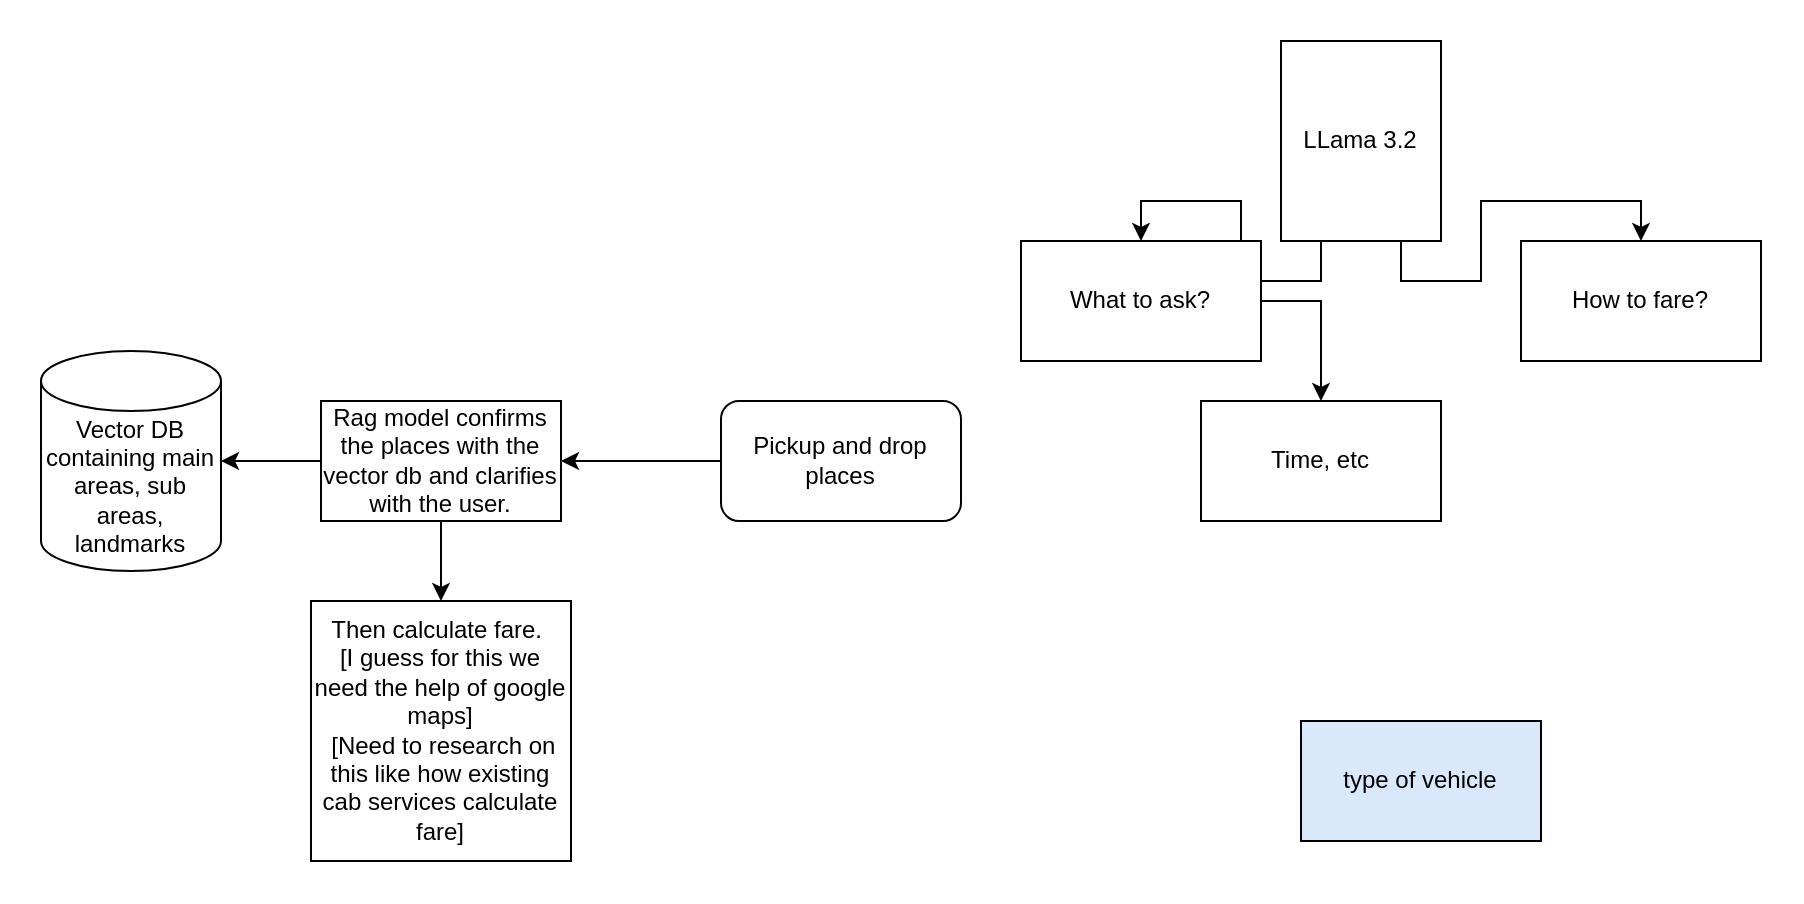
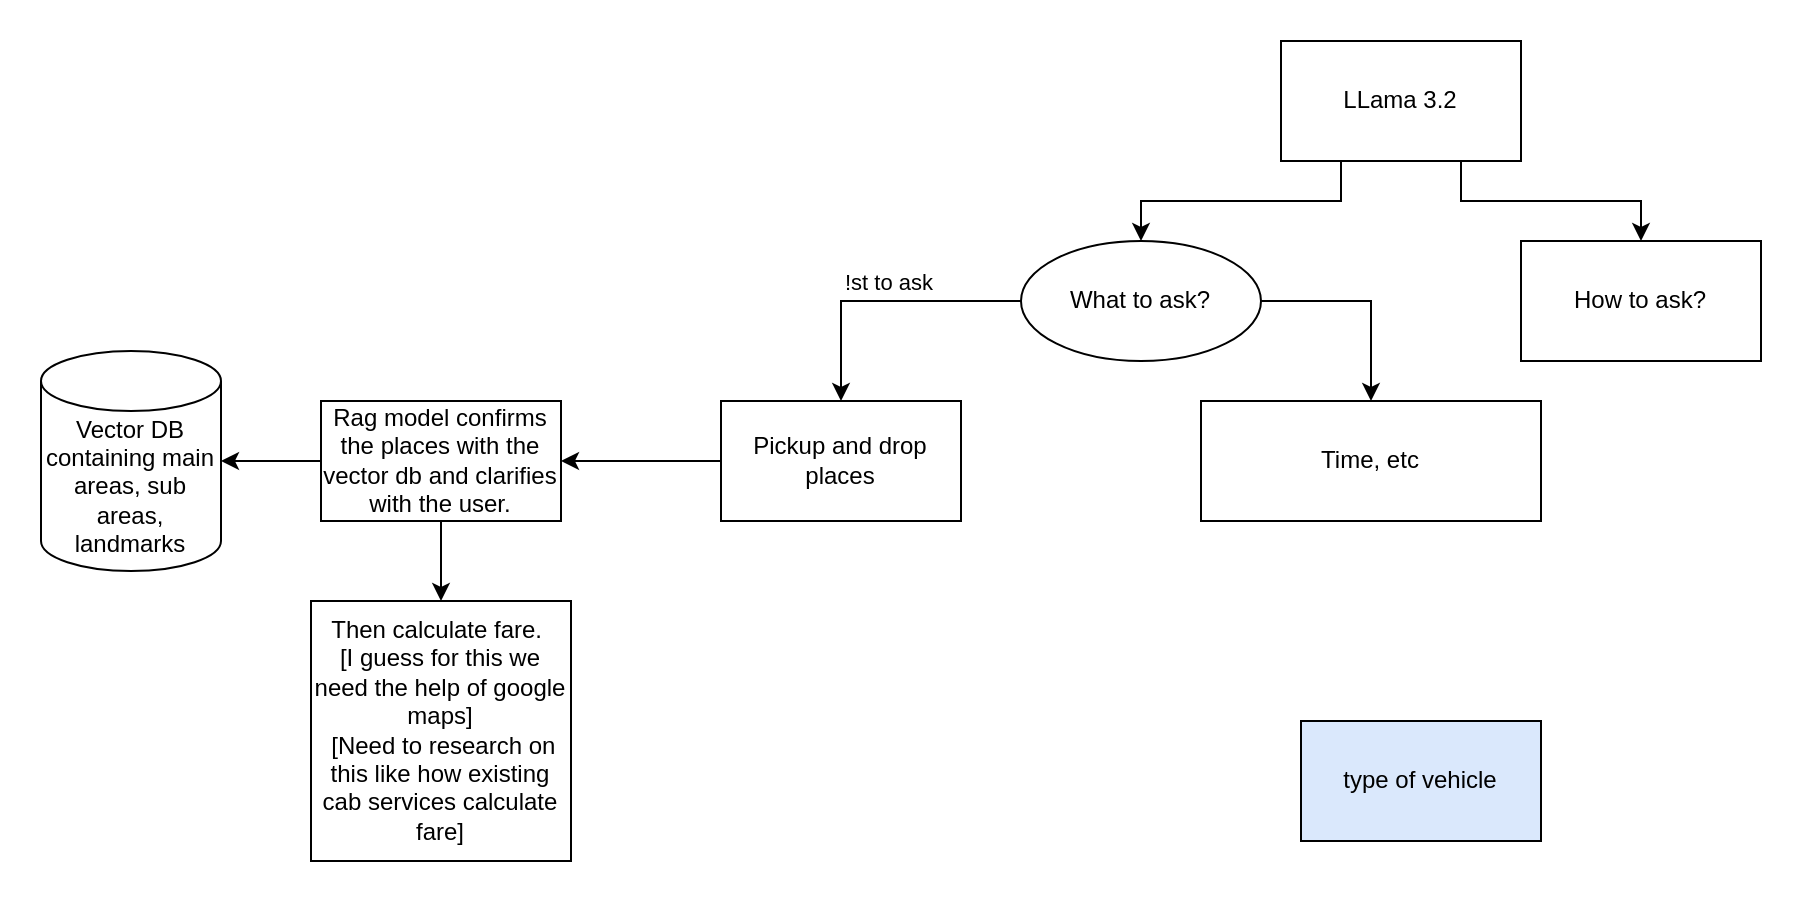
(1361, 141) -> (1401, 101)
none -> (888, 301)
(1141, 301) -> (1141, 301)
(1641, 301) -> (1641, 301)
(841, 461) -> (841, 461)
(1321, 461) -> (1371, 461)
